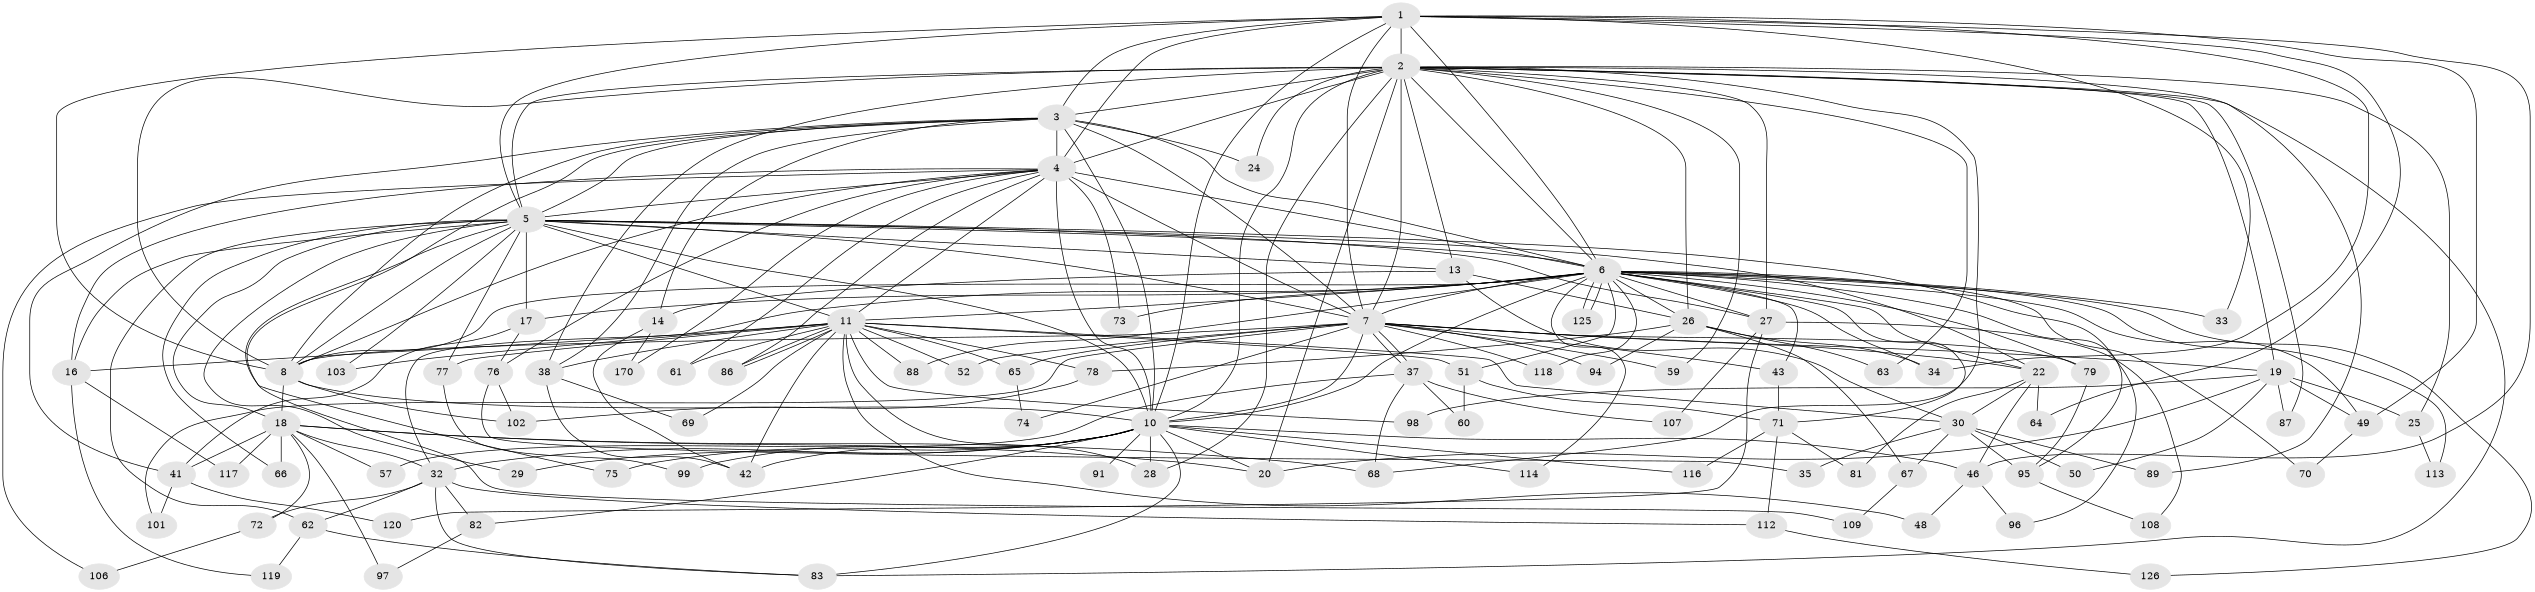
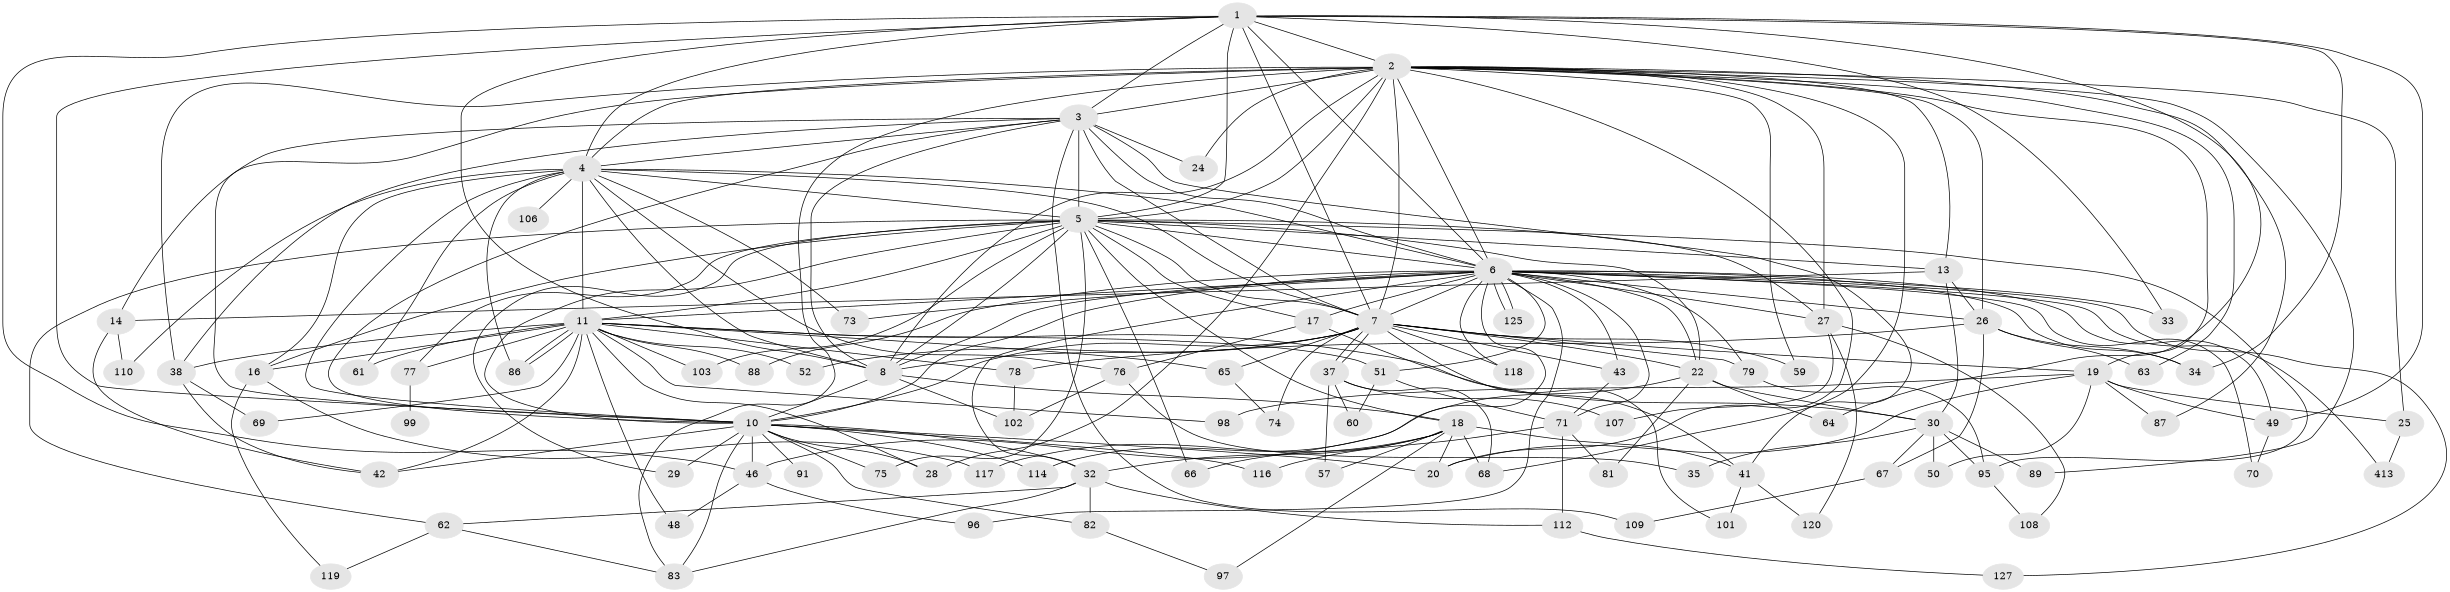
(624, 373) -> (124, 373)
(1596, 373) -> none
(917, 447) -> none
(2435, 475) -> (2384, 475)
(257, 526) -> none
(2150, 577) -> (2003, 577)
